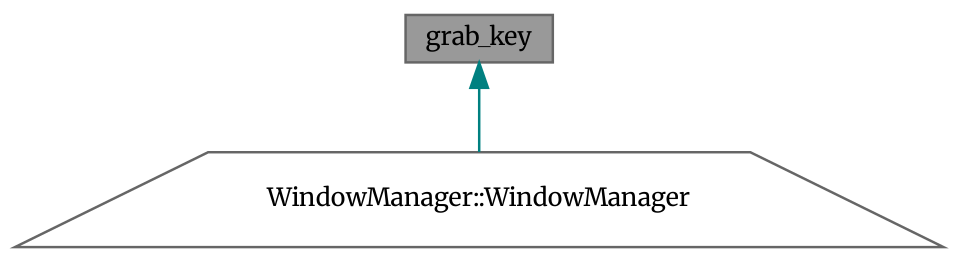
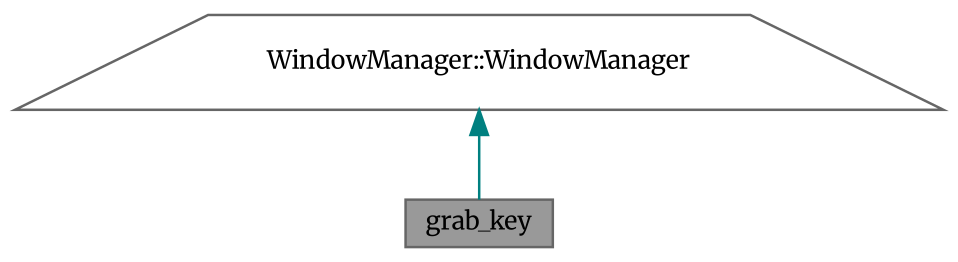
(479, 120) -> (479, 168)
